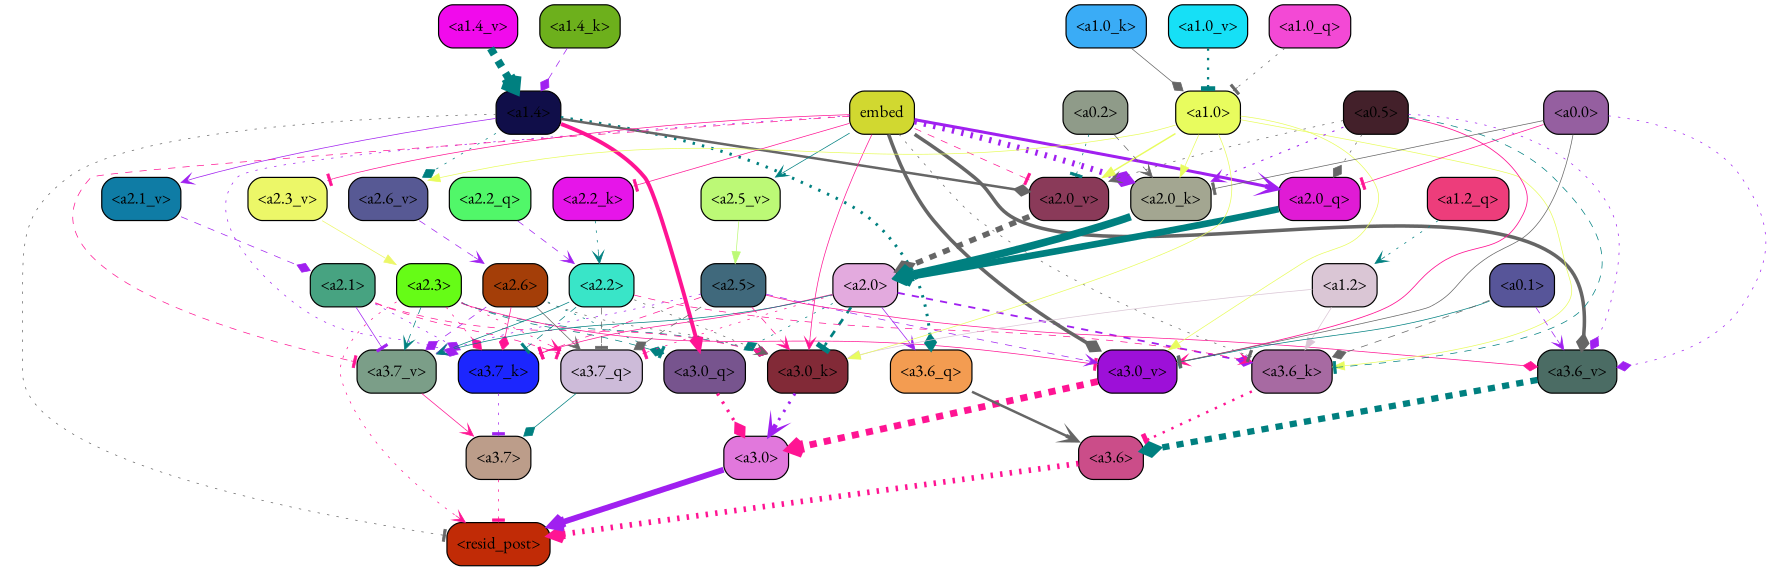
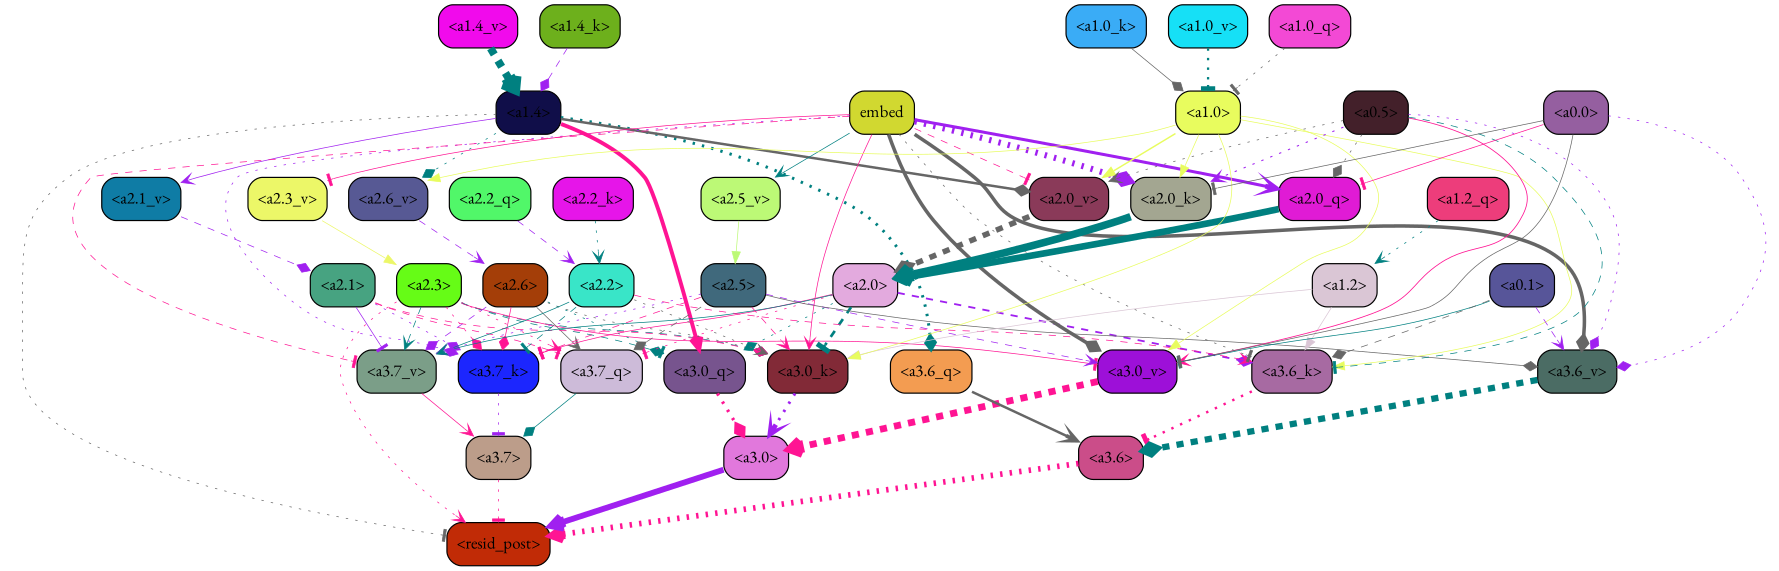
(1095, 113) -> none
(723, 160) -> none
(895, 324) -> none
(602, 326) -> none
(1315, 348) -> (1315, 348)
